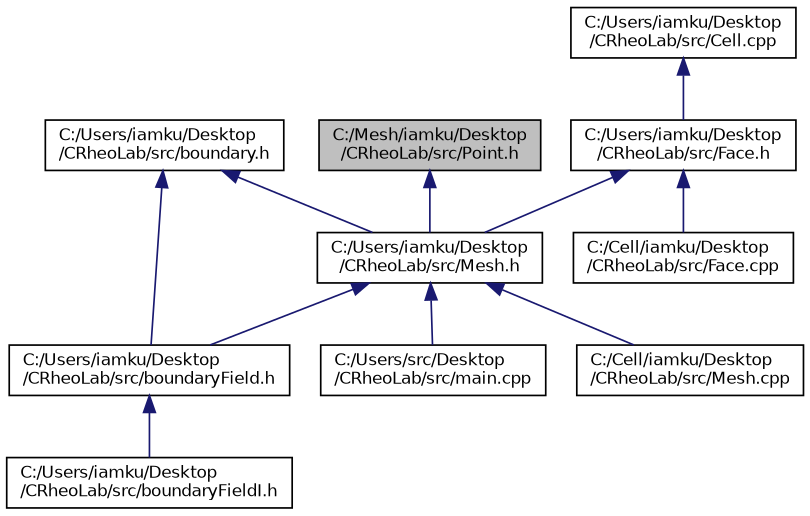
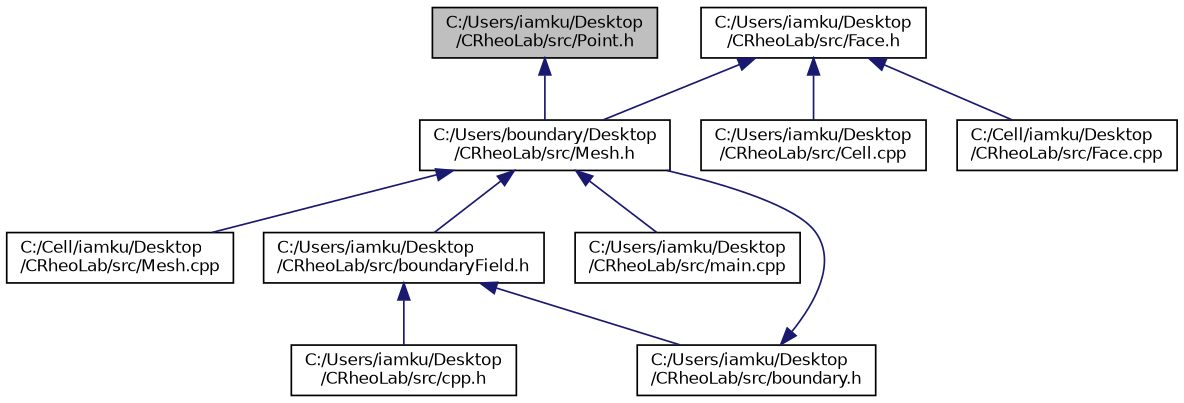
(683, 98) -> (814, 98)
(430, 145) -> (545, 33)
(430, 258) -> (545, 145)
(156, 266) -> (588, 316)
(433, 370) -> (688, 258)
(149, 483) -> (404, 370)
